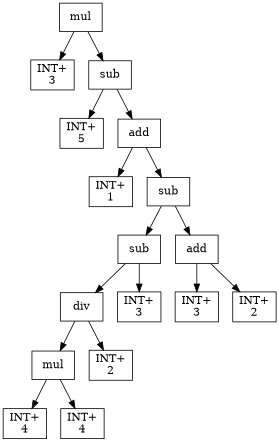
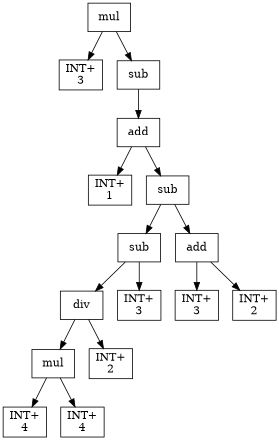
(82, 133) -> none
